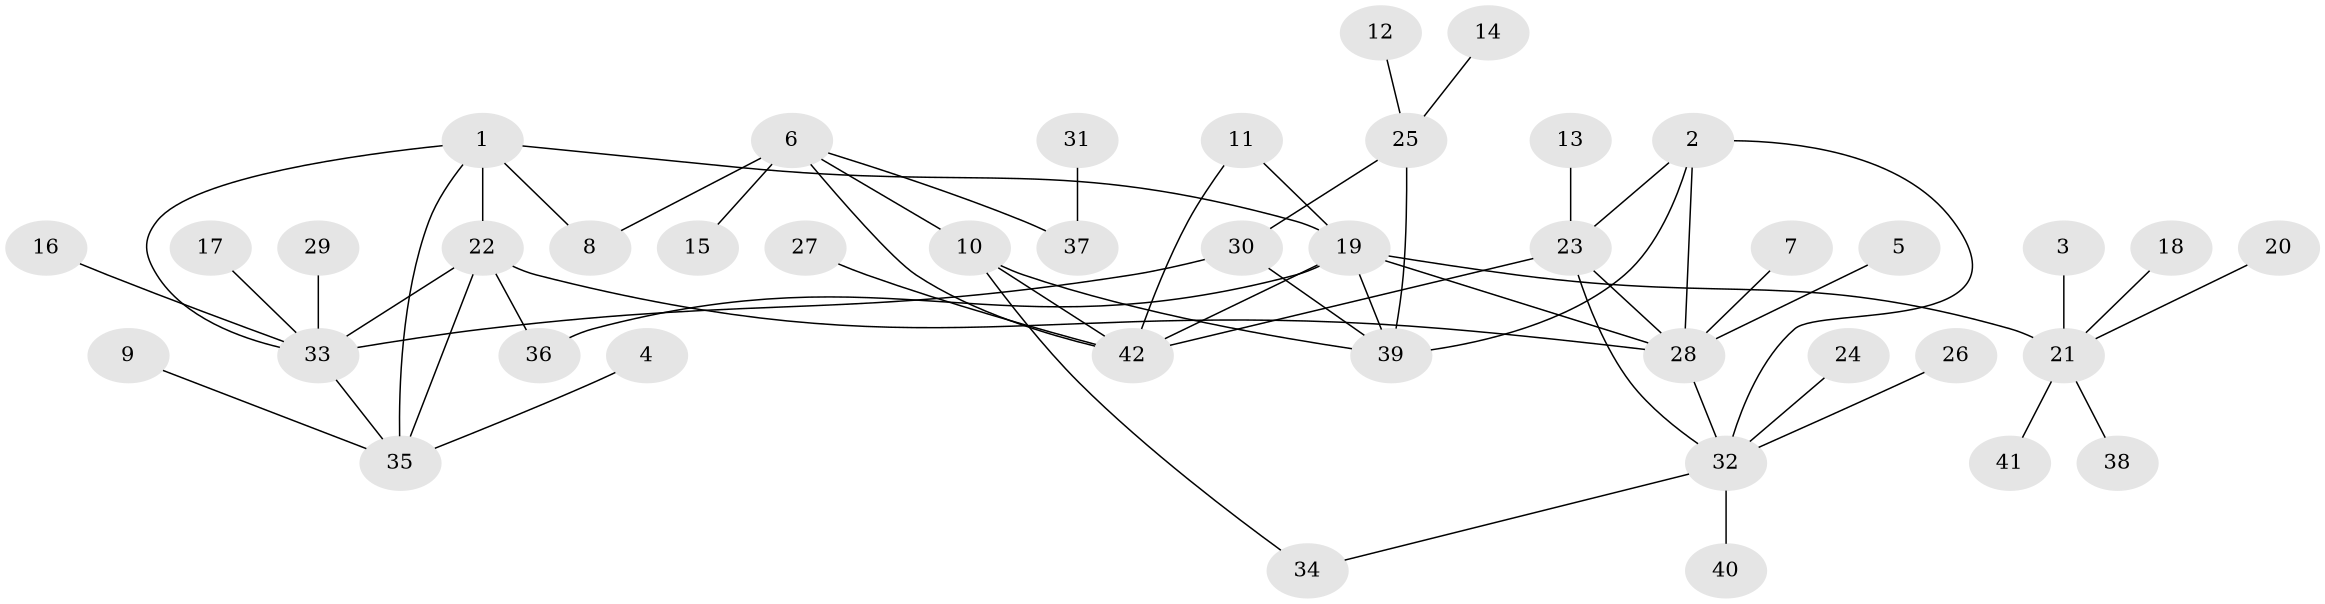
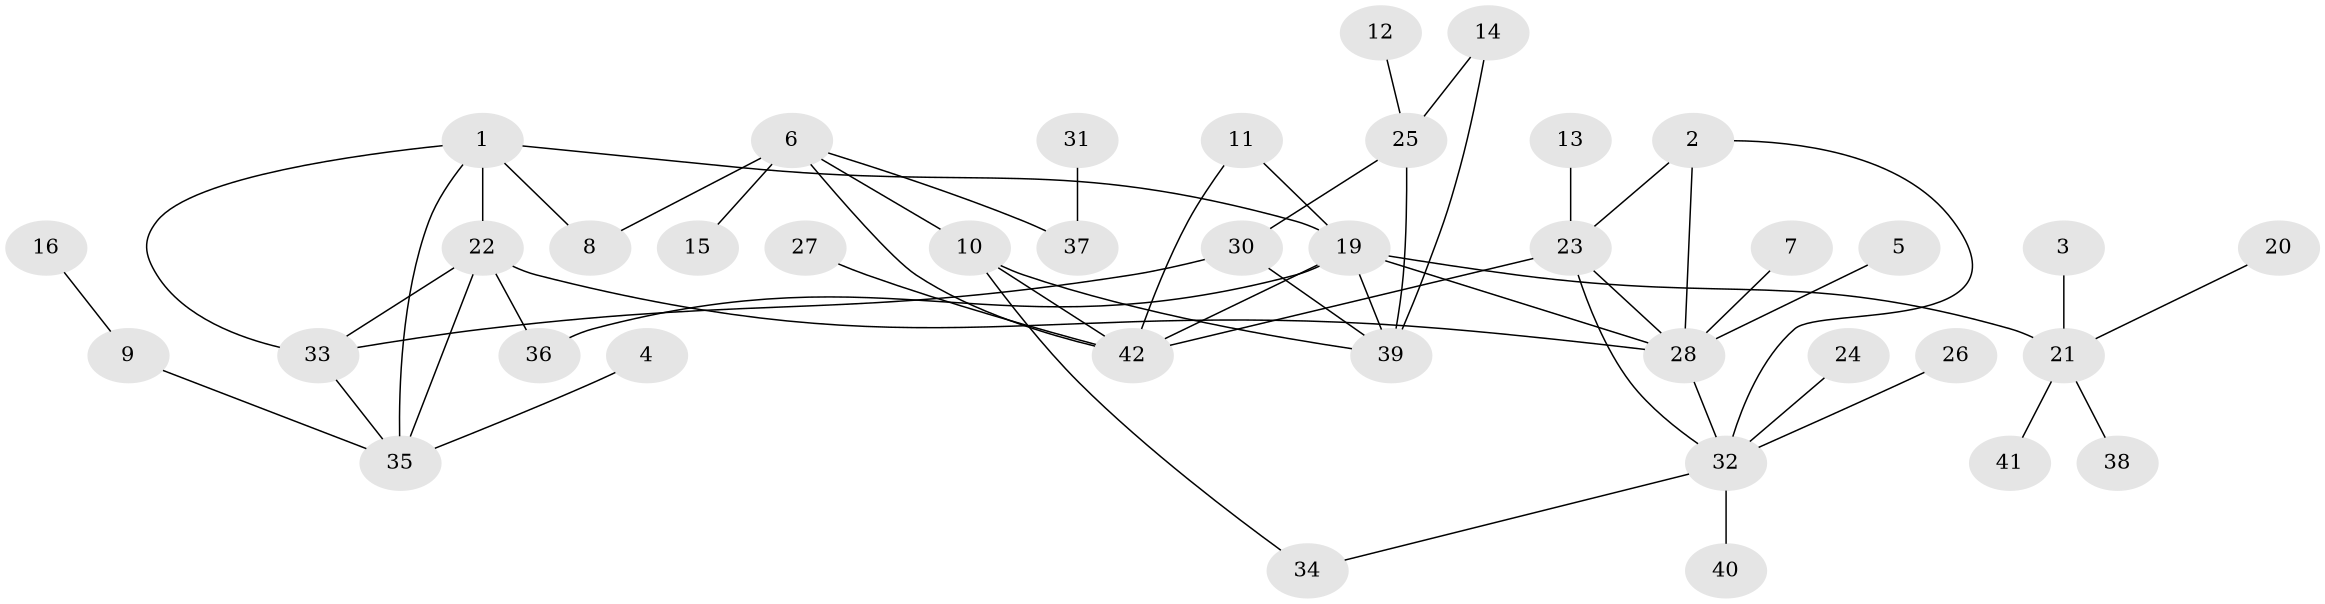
(211, 248) -> none
(318, 248) -> none
(2171, 248) -> none
(1597, 295) -> (1452, 197)
(161, 296) -> (87, 302)
